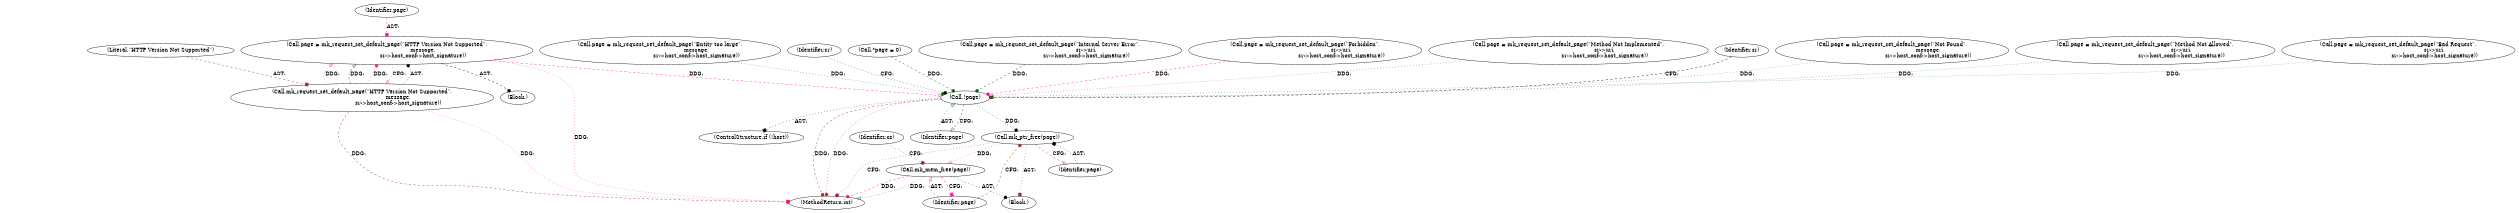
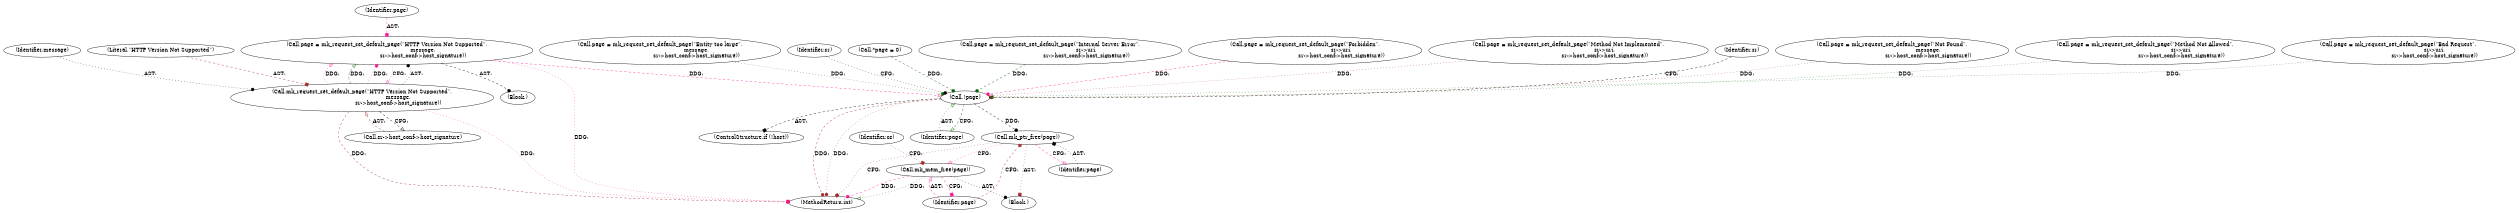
none -> (42, 50)
(852, 107) -> (852, 107)
(995, 117) -> (995, 117)
none -> (413, 138)
(985, 154) -> (985, 154)
